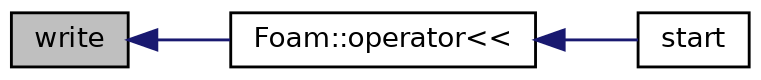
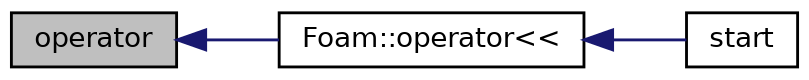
(70, 40) -> (94, 40)
